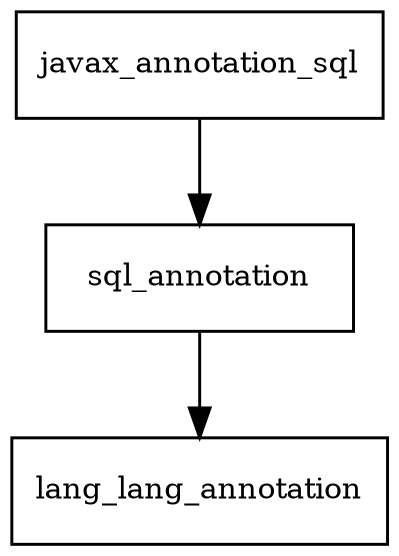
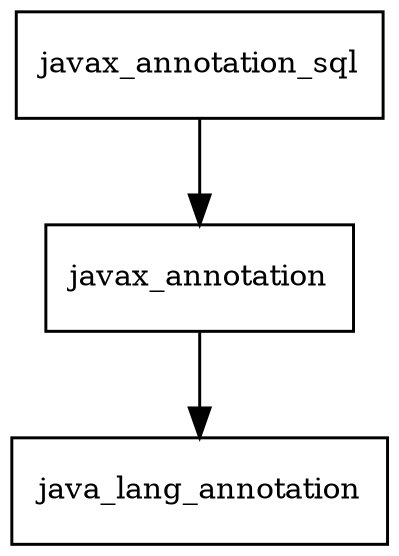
(200, 278) -> (200, 278)
(200, 491) -> (200, 491)
